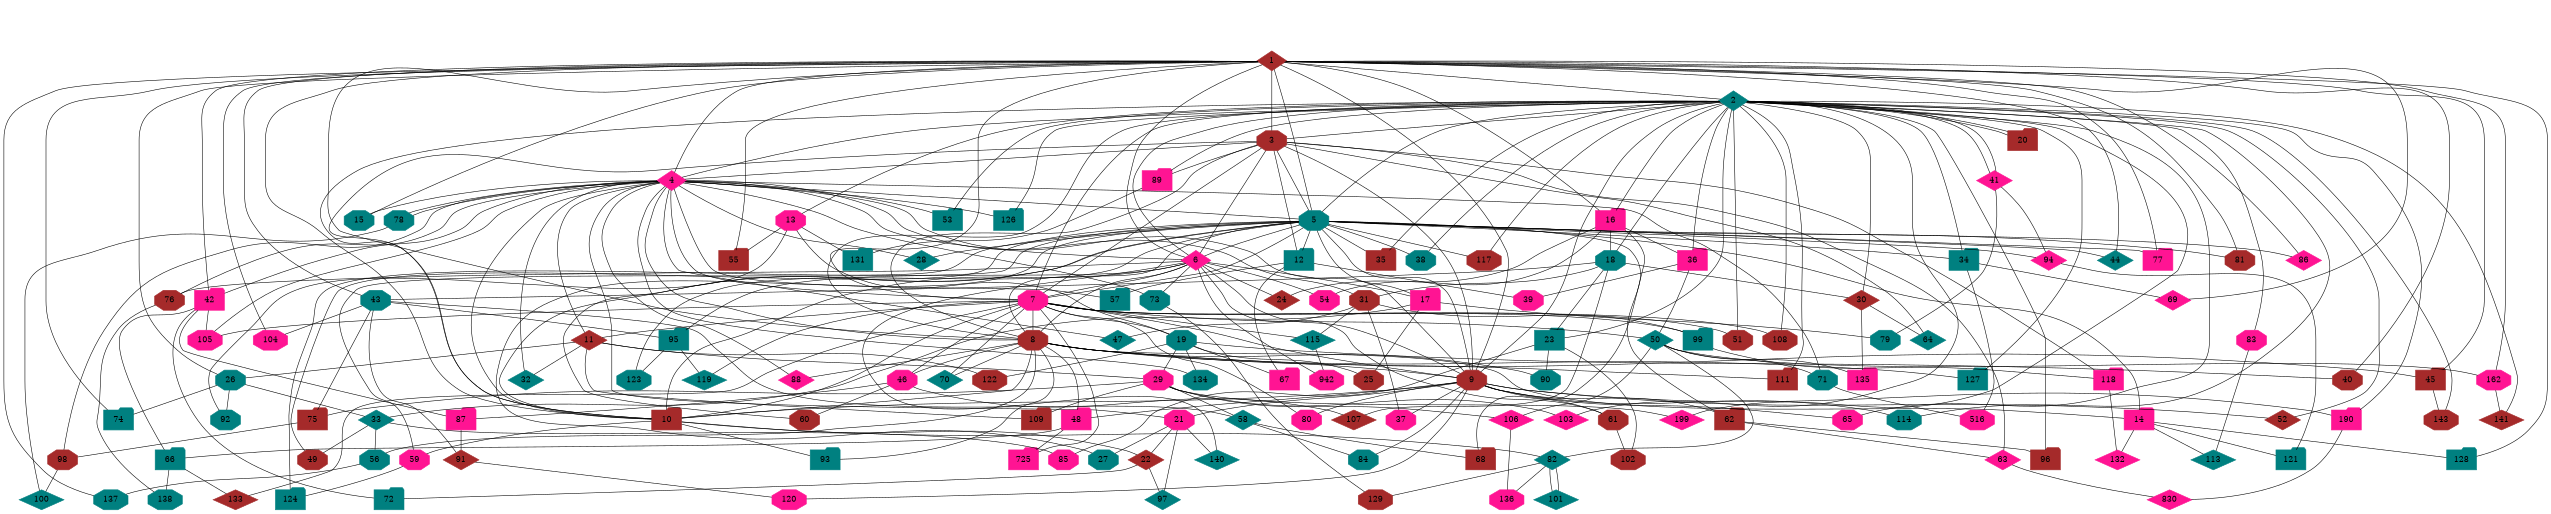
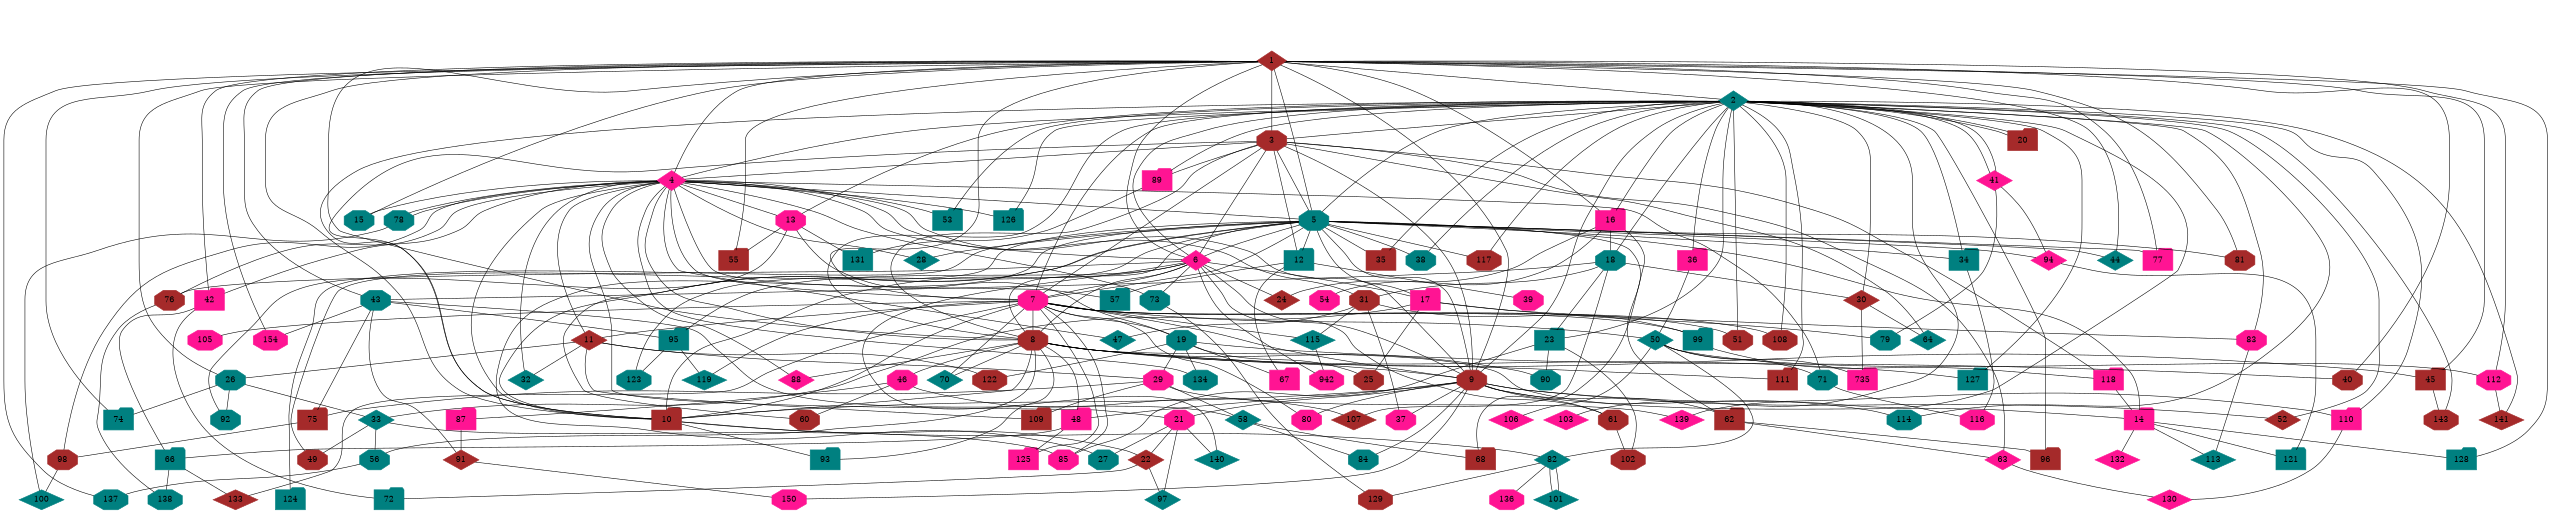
(1651, 240) -> none
(433, 246) -> (729, 200)
(2304, 260) -> none
(1260, 276) -> none
(1610, 280) -> none
(2173, 300) -> none
(207, 320) -> none
(987, 324) -> (1097, 369)
none -> (1838, 326)
(270, 340) -> (270, 340)
(284, 377) -> none
(1863, 380) -> (1863, 380)
(2494, 380) -> (2494, 380)
(1391, 401) -> none
(1331, 407) -> none
(1682, 420) -> (1682, 420)
(1848, 420) -> none
(1977, 420) -> (1977, 420)
(2346, 420) -> (2346, 420)
(2113, 422) -> (2124, 400)
(415, 460) -> none
(1024, 460) -> (1024, 460)
(1509, 460) -> none
(789, 500) -> (789, 500)
(2170, 500) -> (2170, 500)
